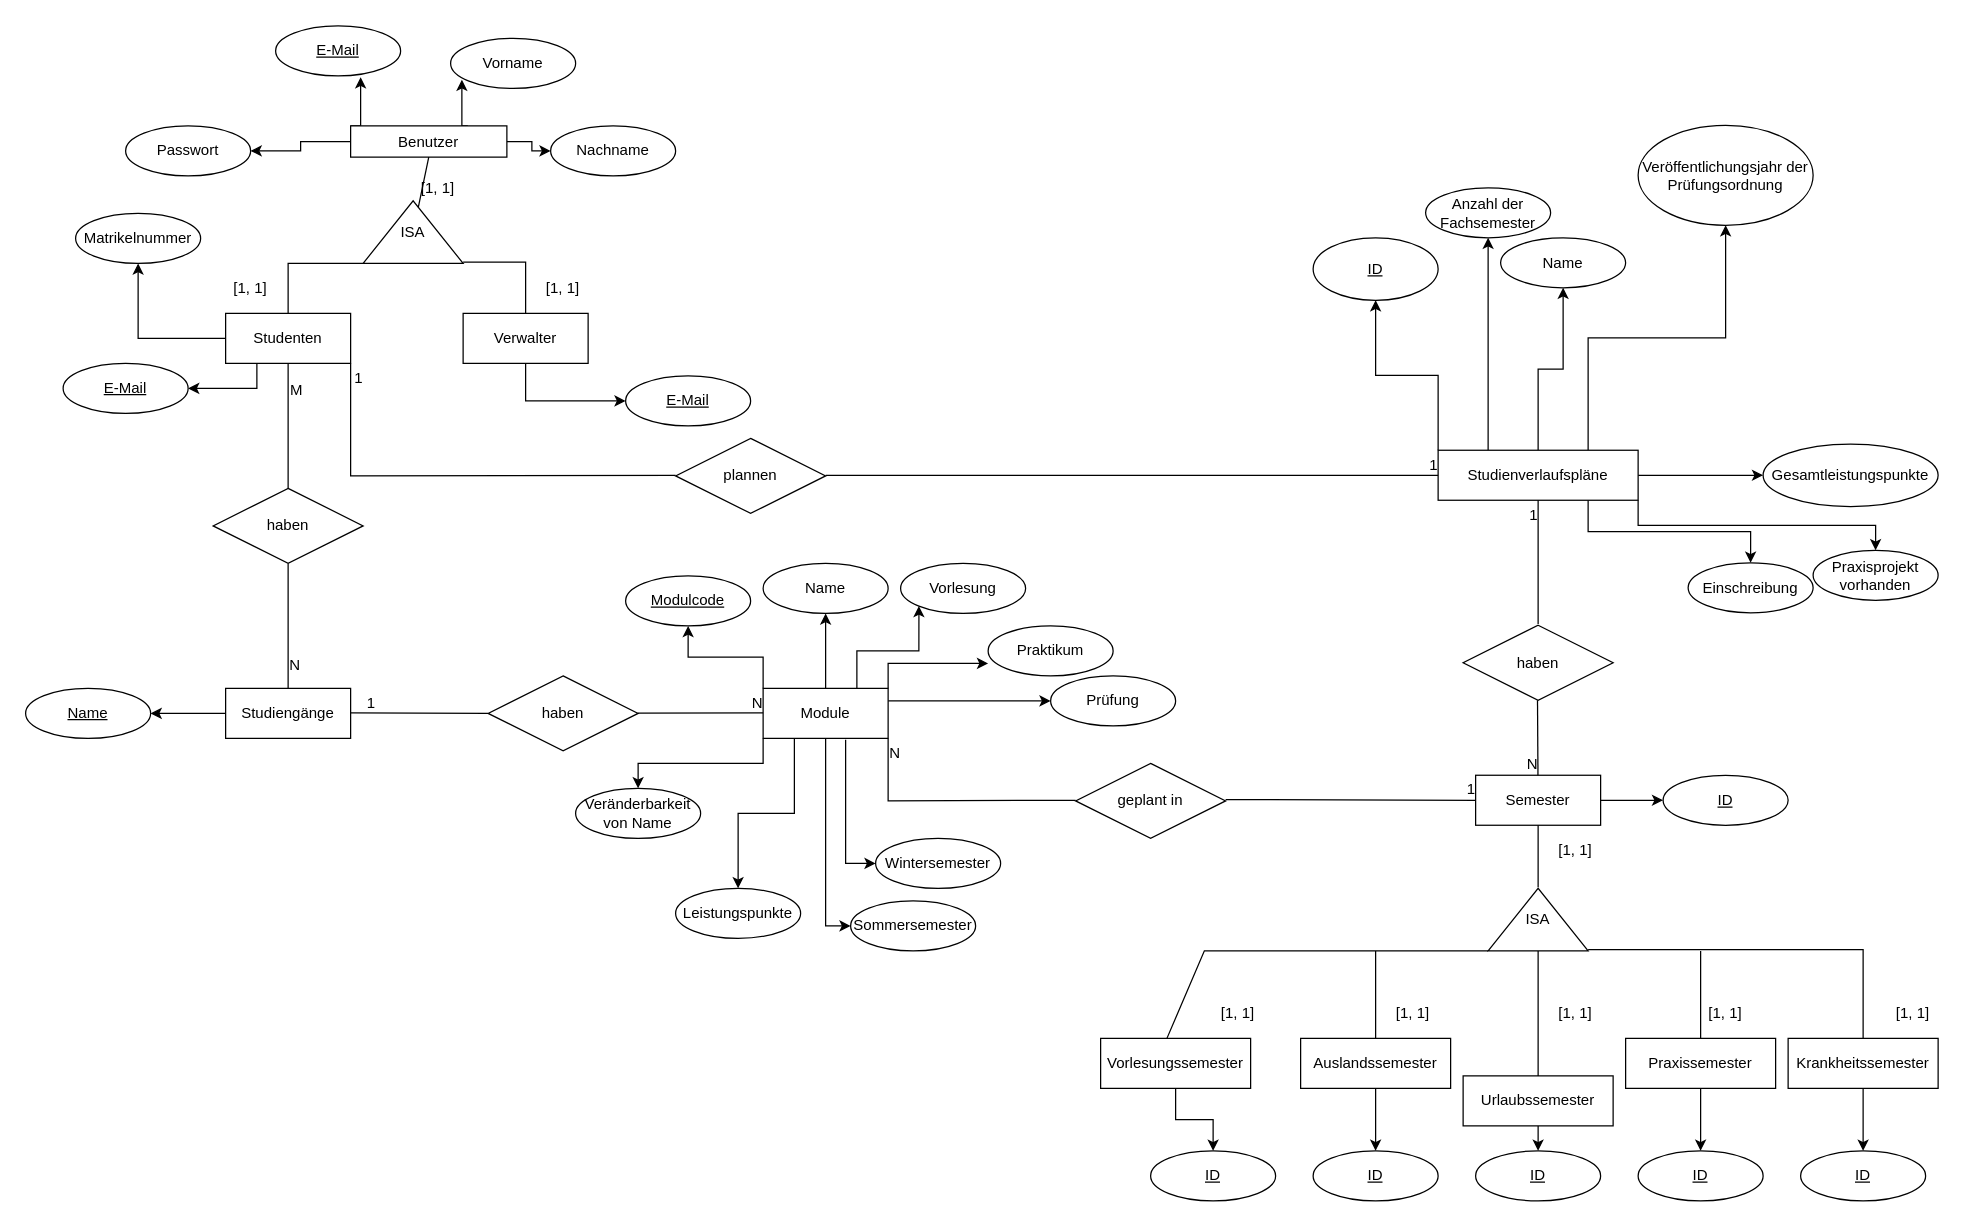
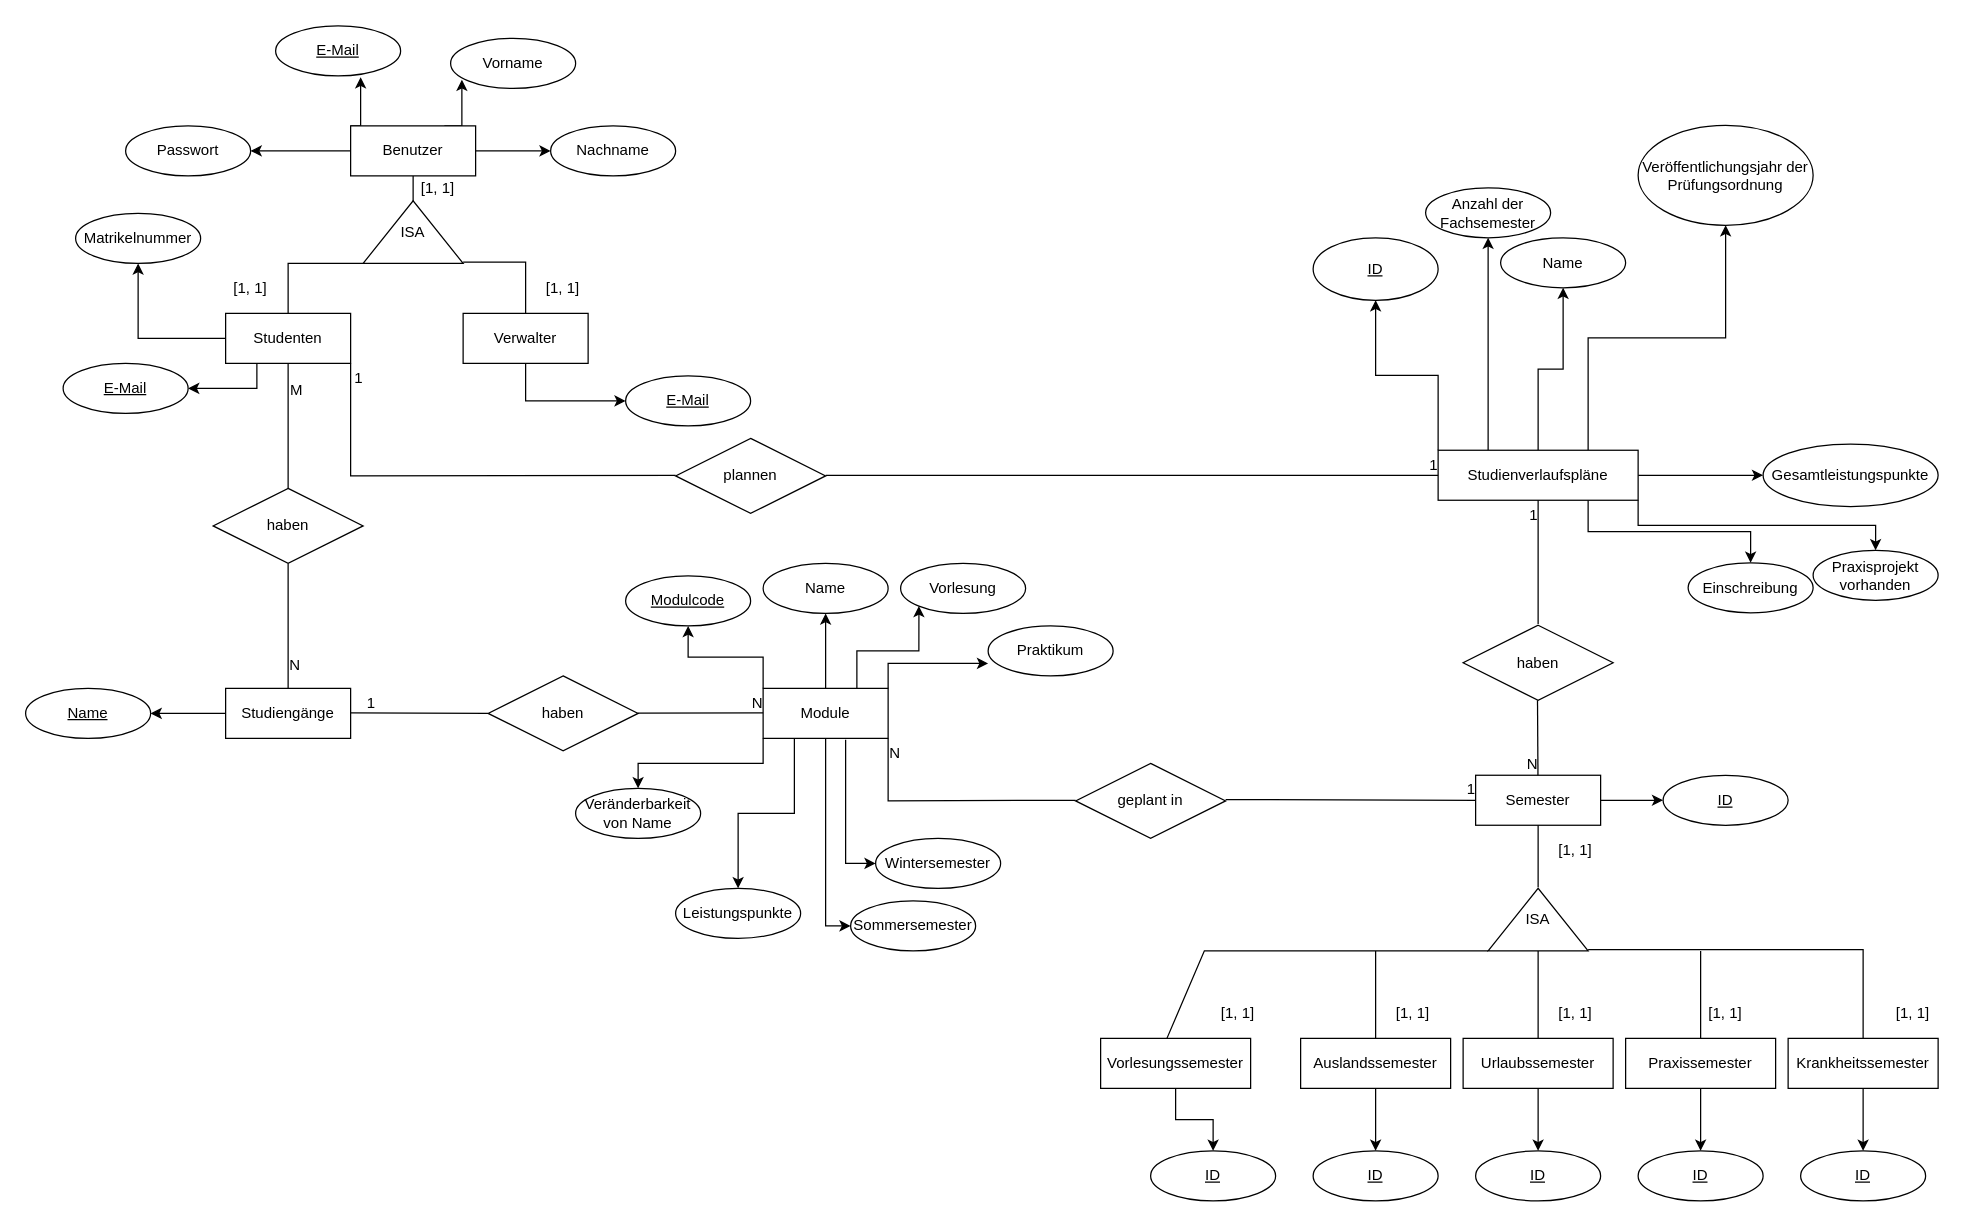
(429, 141) -> (413, 151)
(965, 701) -> none
(1113, 701) -> none
(1538, 1101) -> (1538, 1063)
